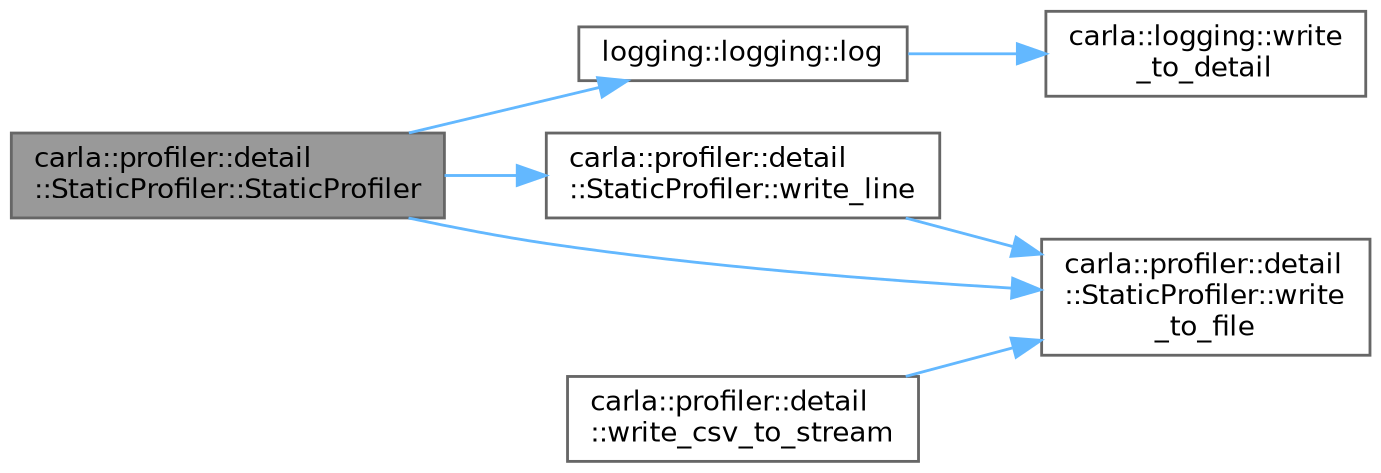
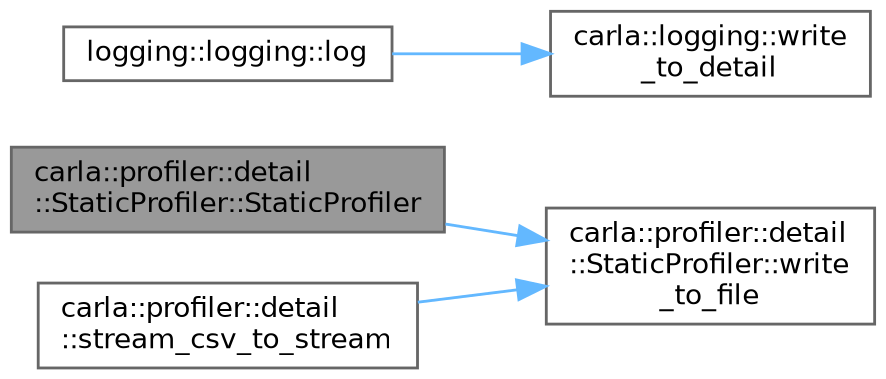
(504, 110) -> none
(743, 175) -> none
(743, 419) -> (228, 326)
